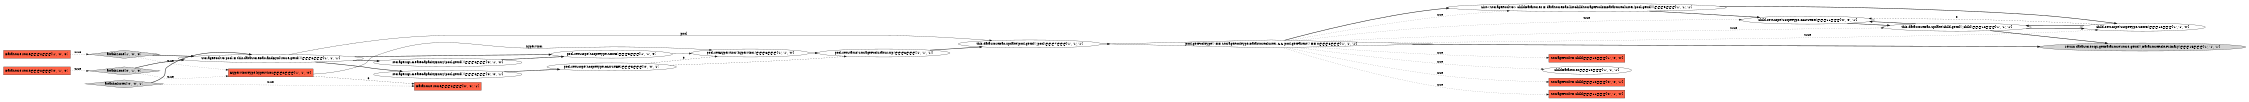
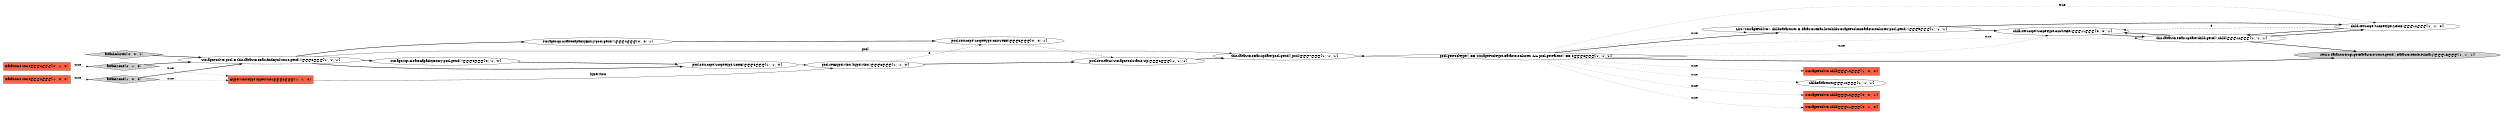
(680, 60) -> (935, 54)
(448, 86) -> none
